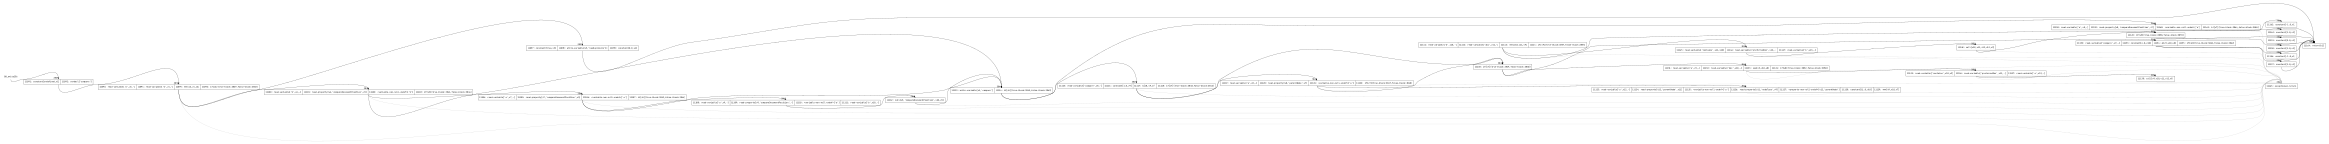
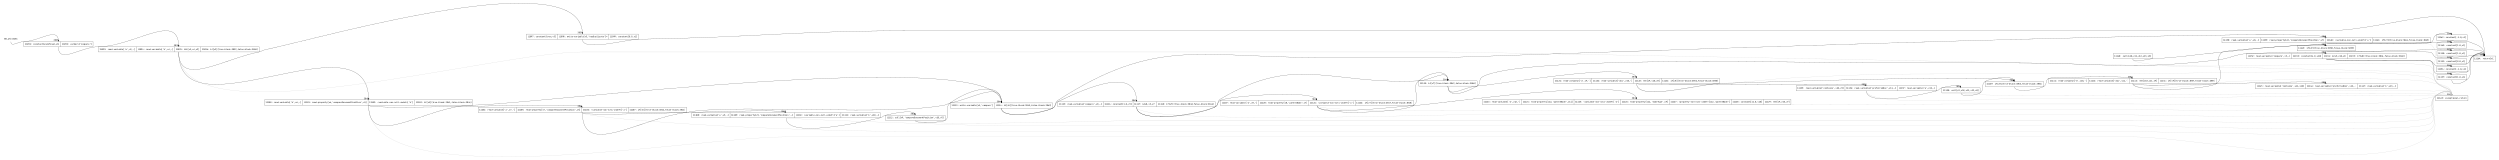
(1860, 50) -> none
none -> (2014, 84)
